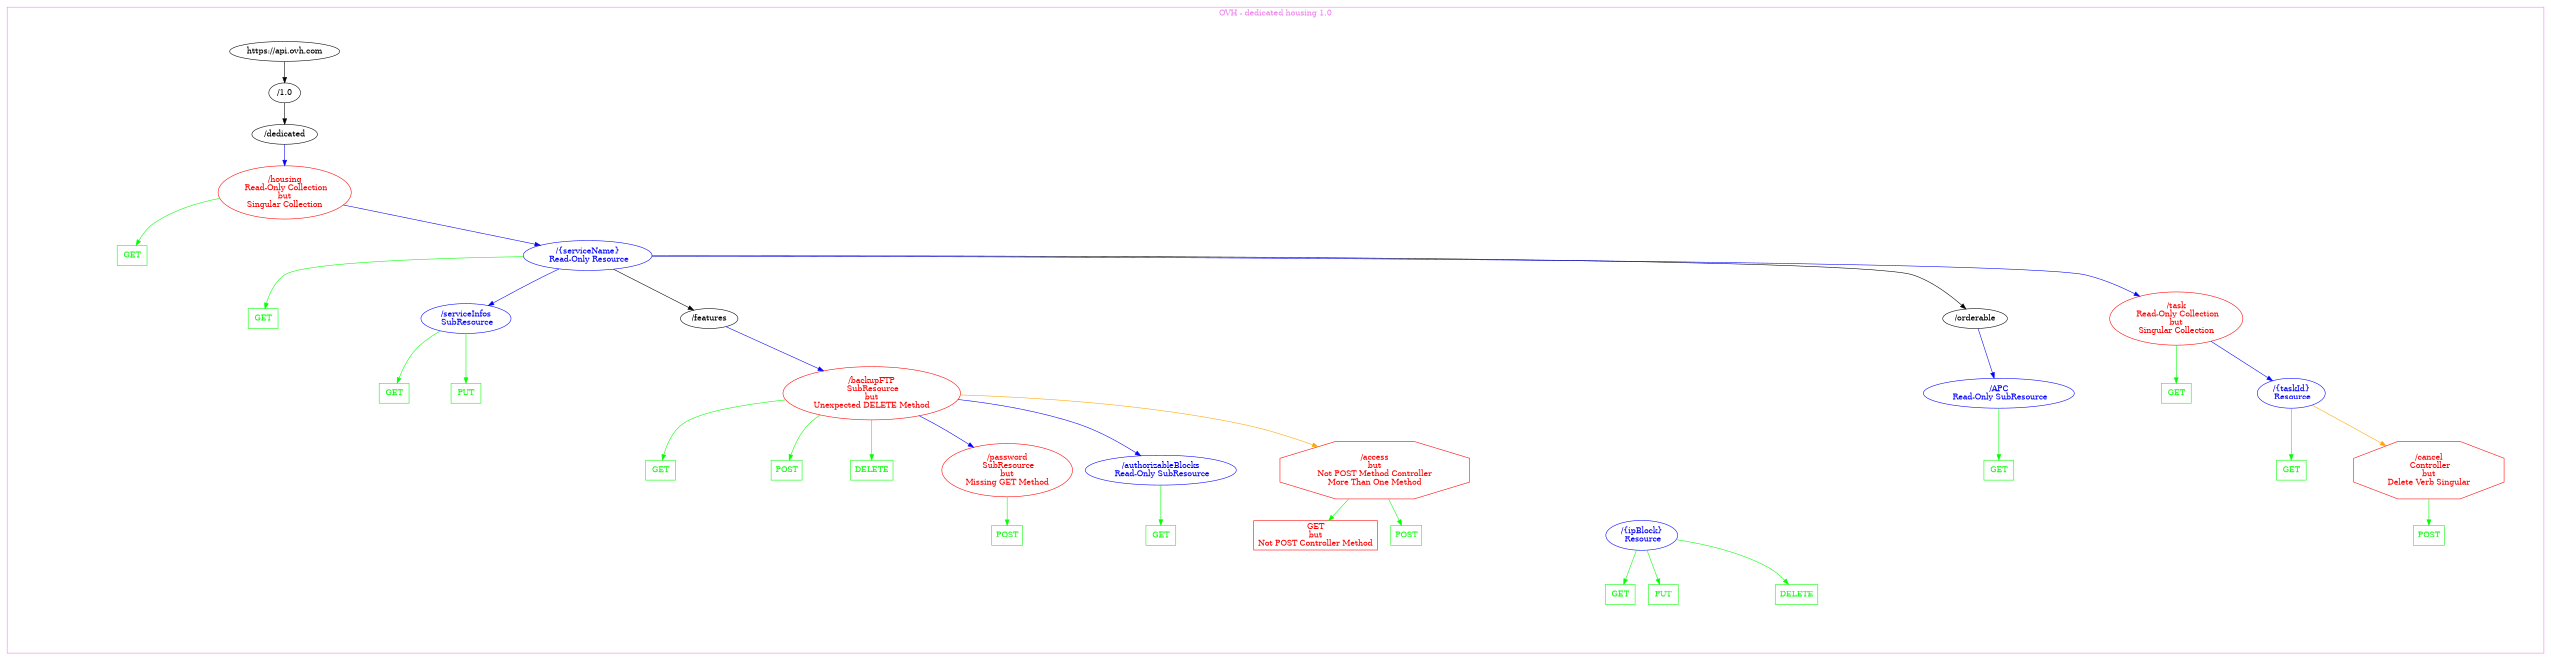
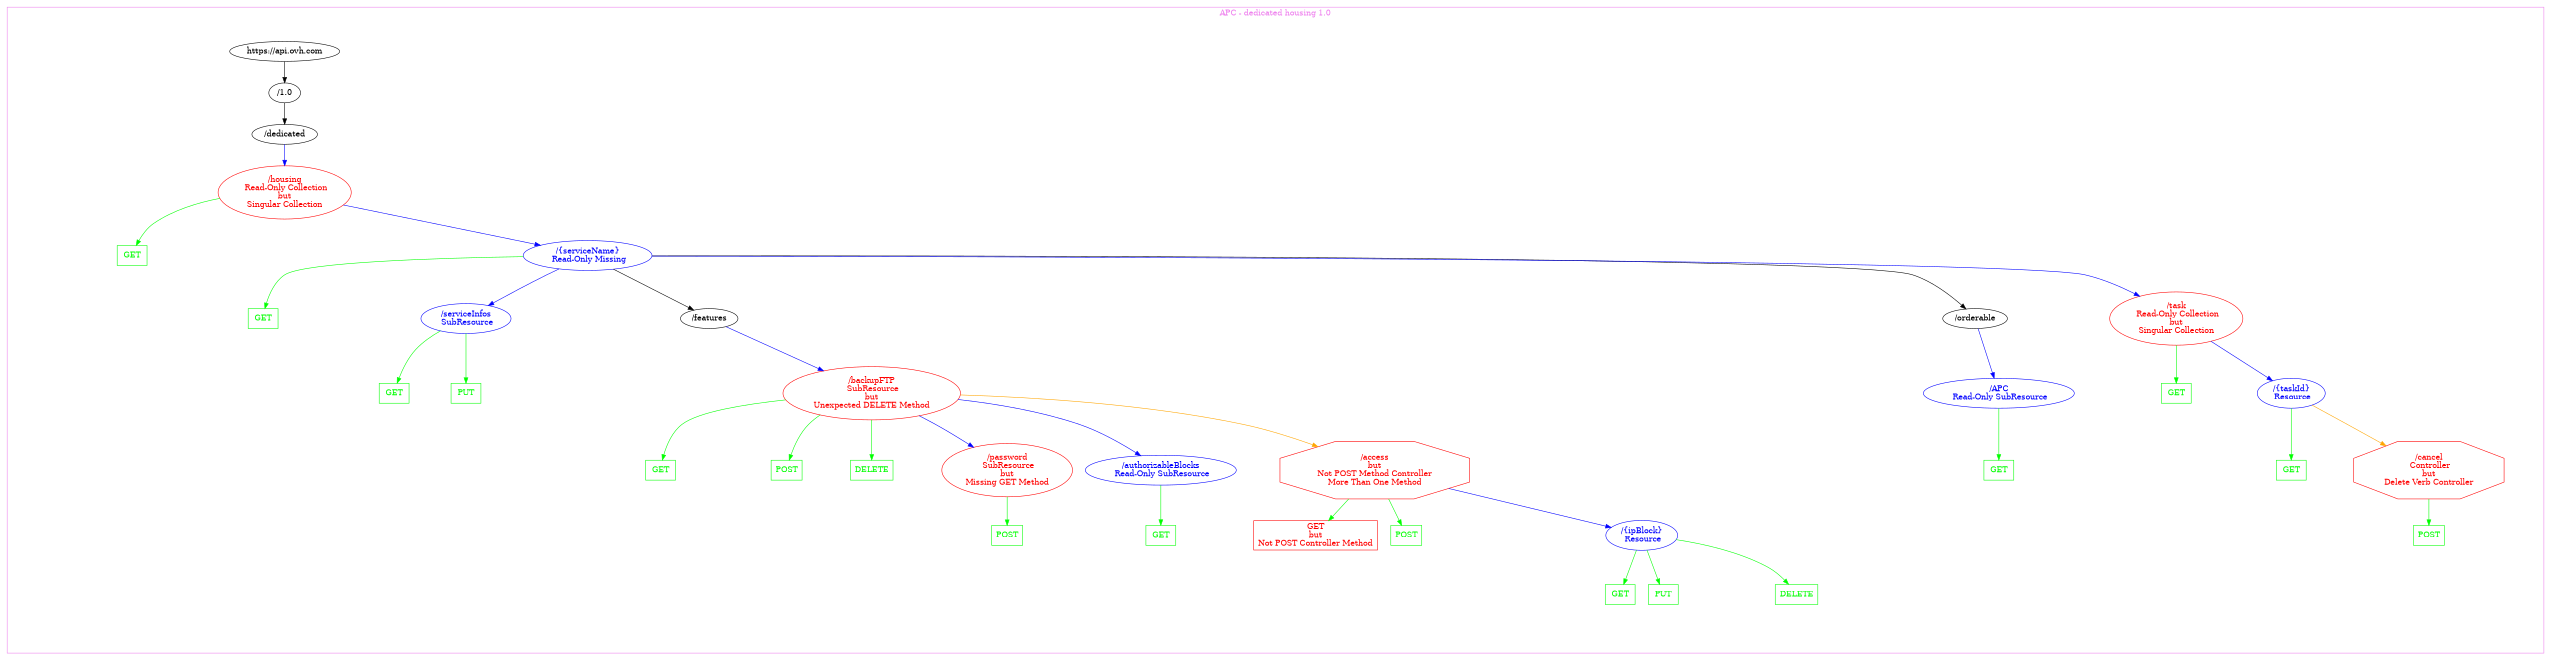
(1276, 14) -> (1276, 14)
(588, 255) -> (588, 255)
(2429, 470) -> (2429, 470)
none -> (1527, 507)
